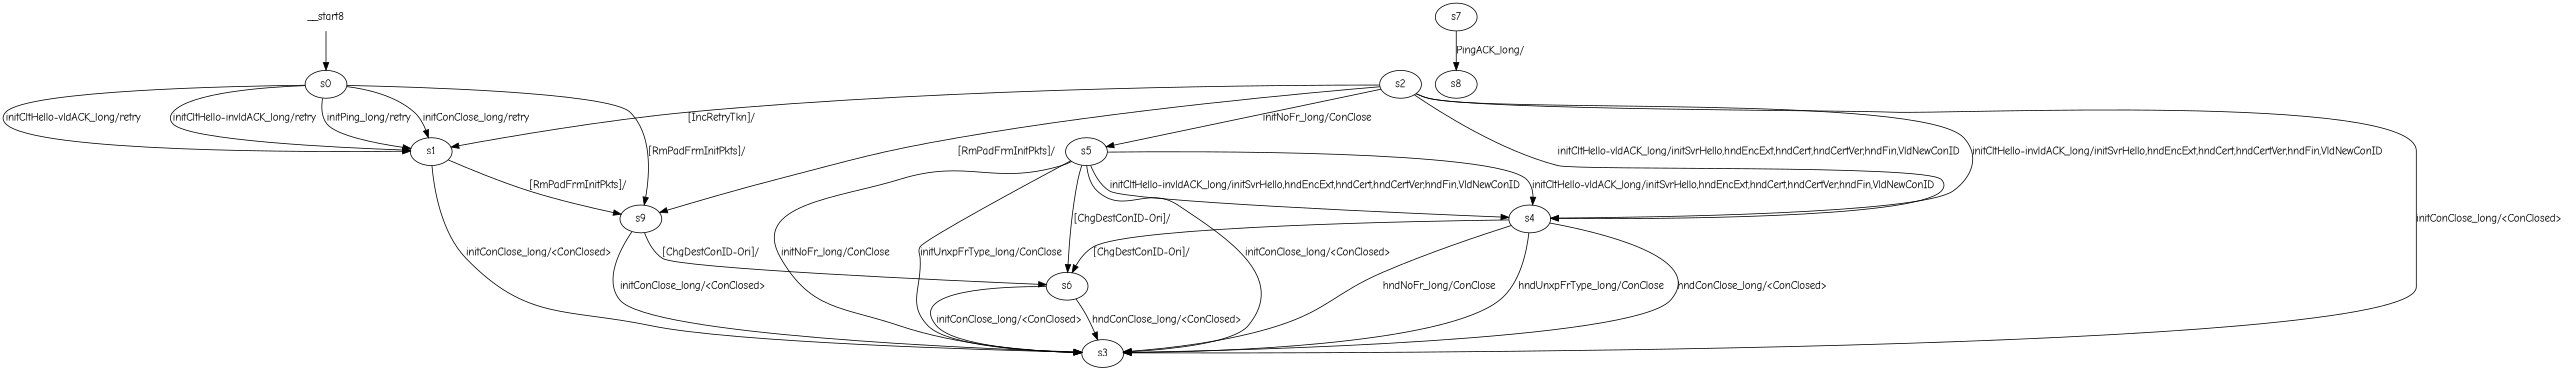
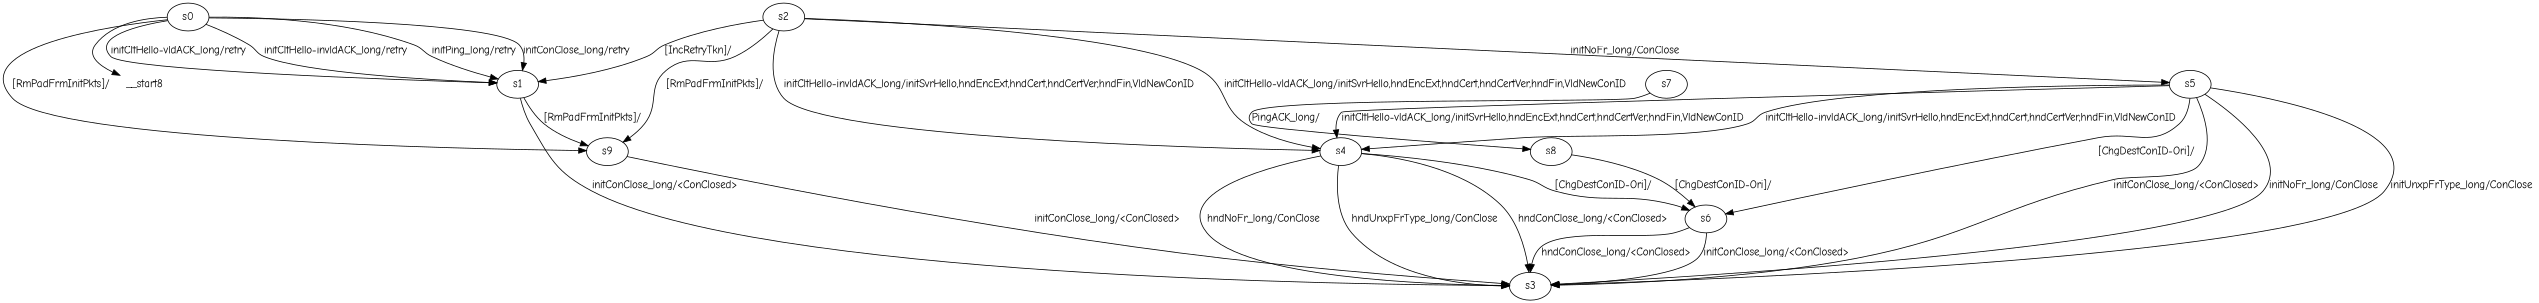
(326, 47) -> (106, 34)
(834, 274) -> (1634, 169)
(2349, 312) -> none
